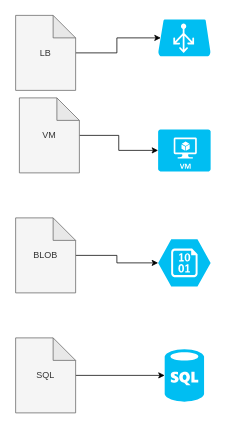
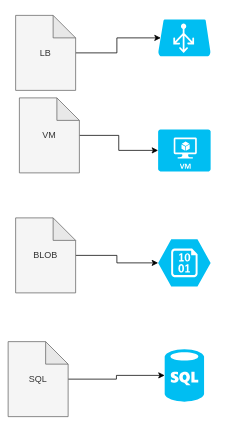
(45, 375) -> (38, 379)
